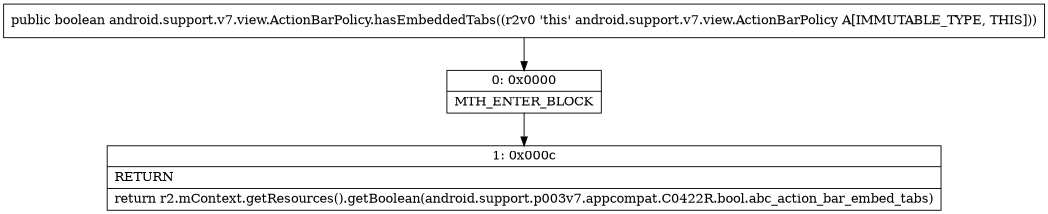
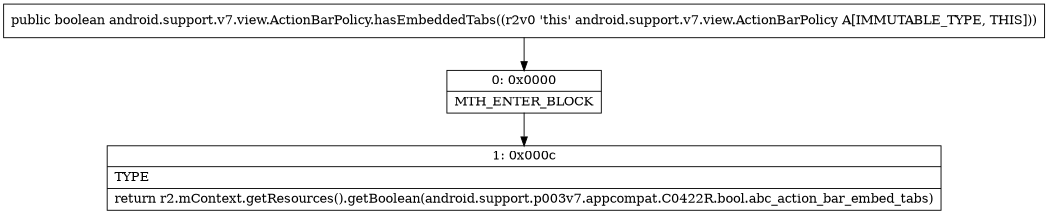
(144, 177) -> (132, 177)
